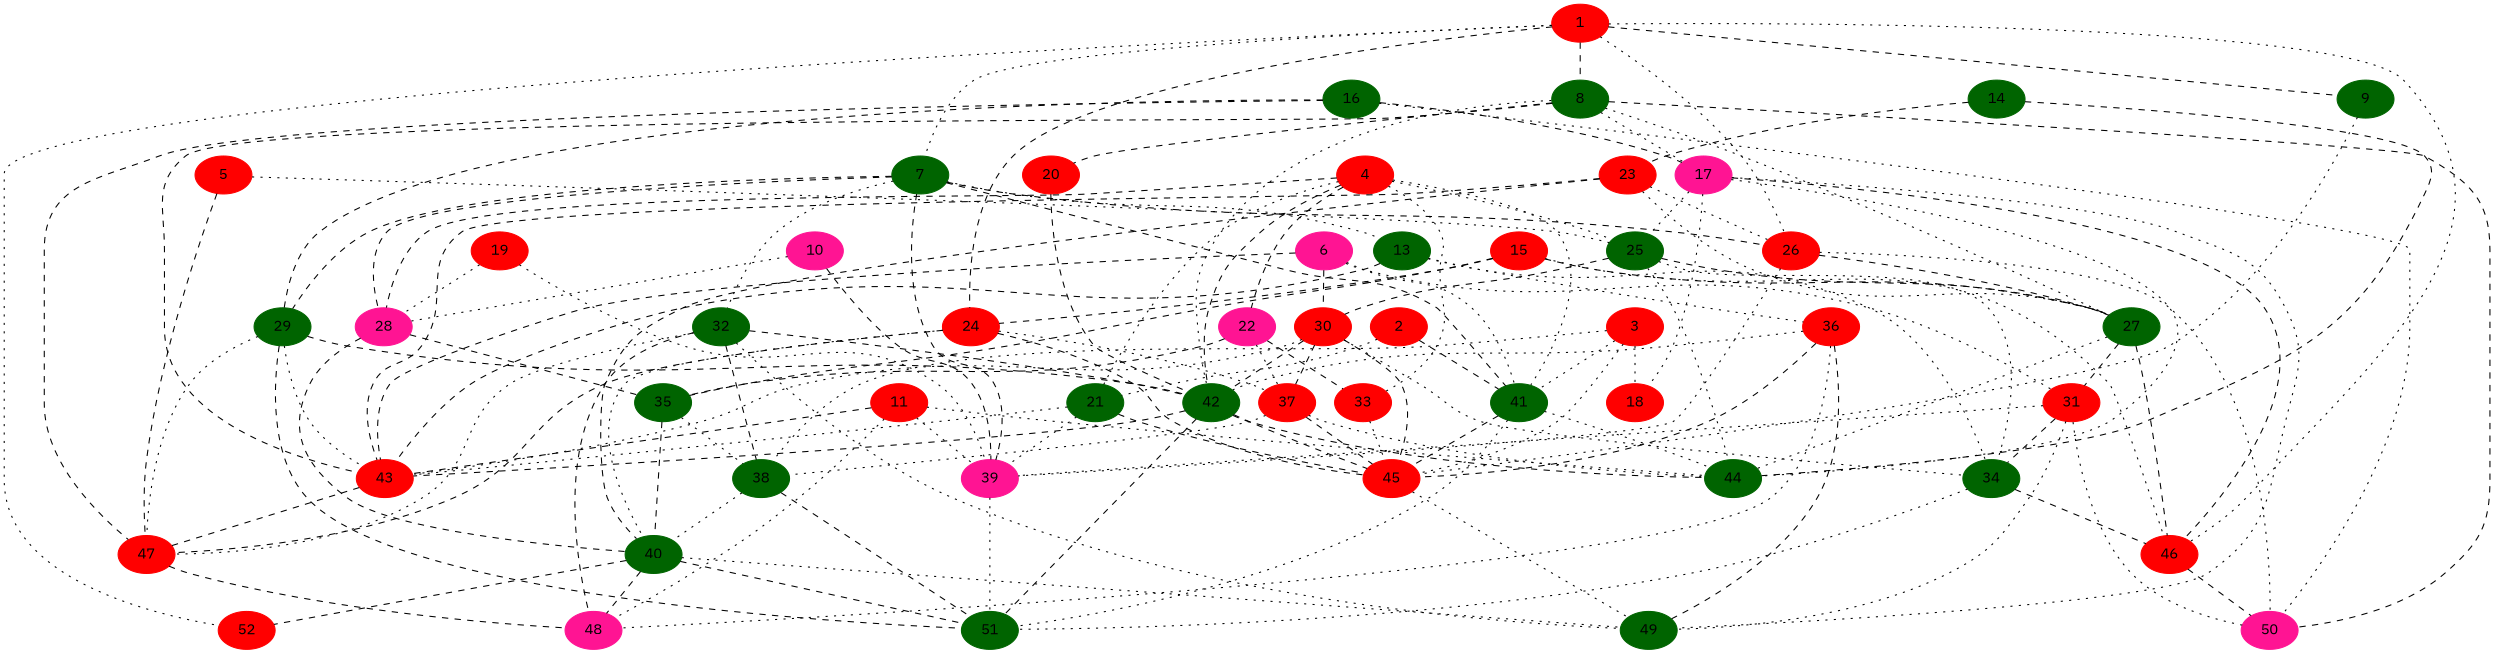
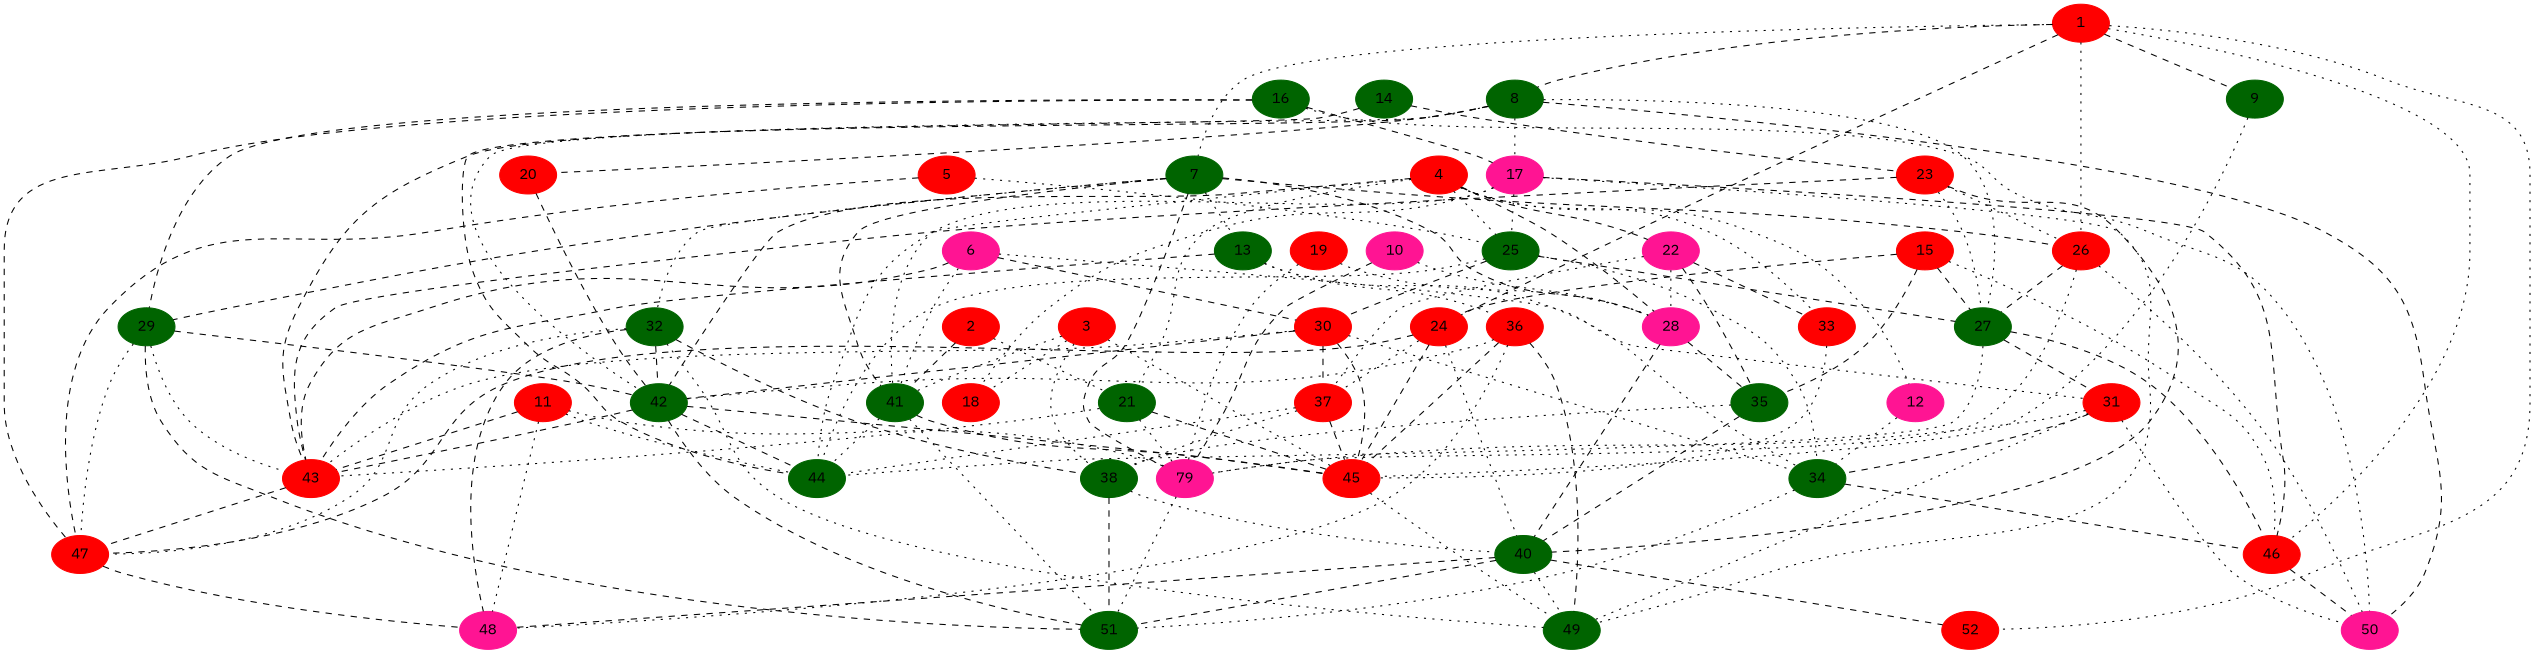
none -> (1671, 298)
none -> (1915, 403)
(990, 479) -> (1185, 479)
